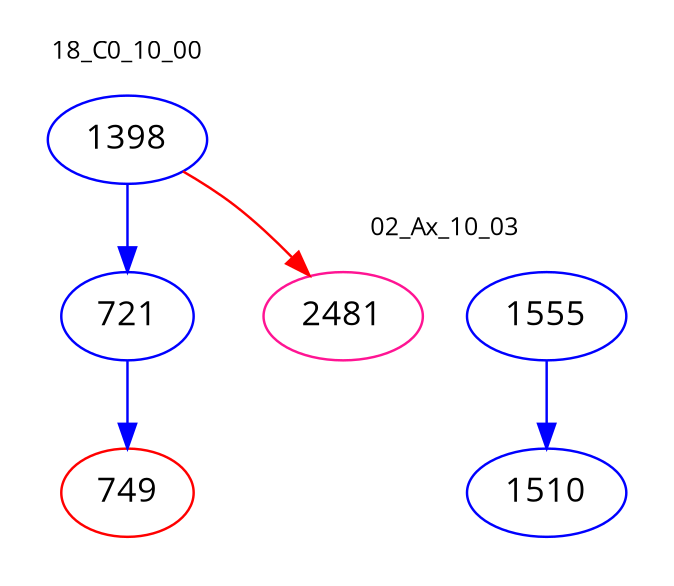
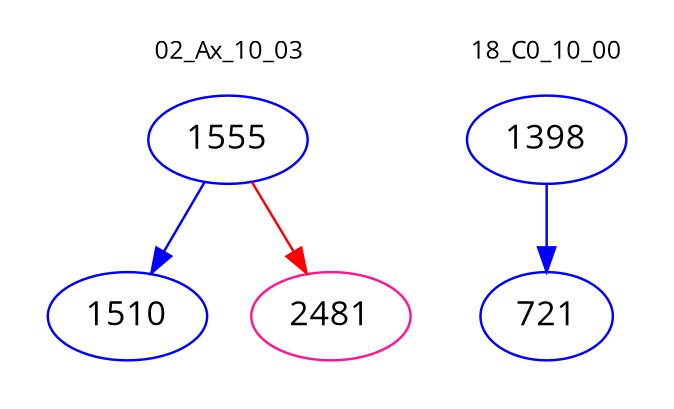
(262, 228) -> (273, 217)
(127, 493) -> none
